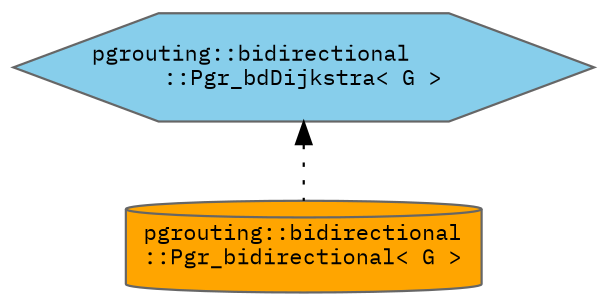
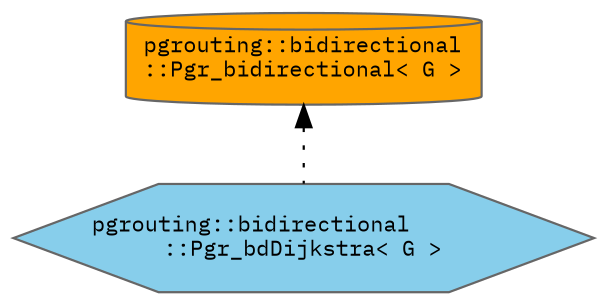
(304, 173) -> (304, 156)
